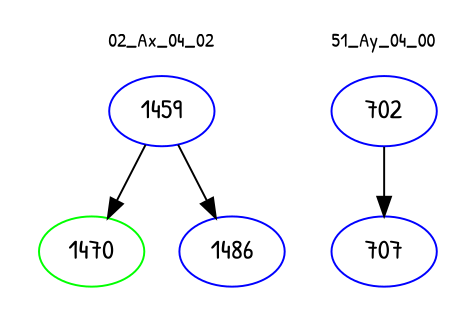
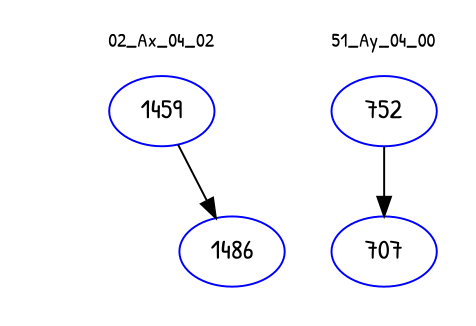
(384, 111) -> (384, 111)
(92, 252) -> none
